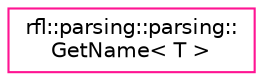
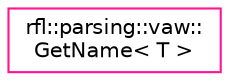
(132, 40) -> (115, 40)
